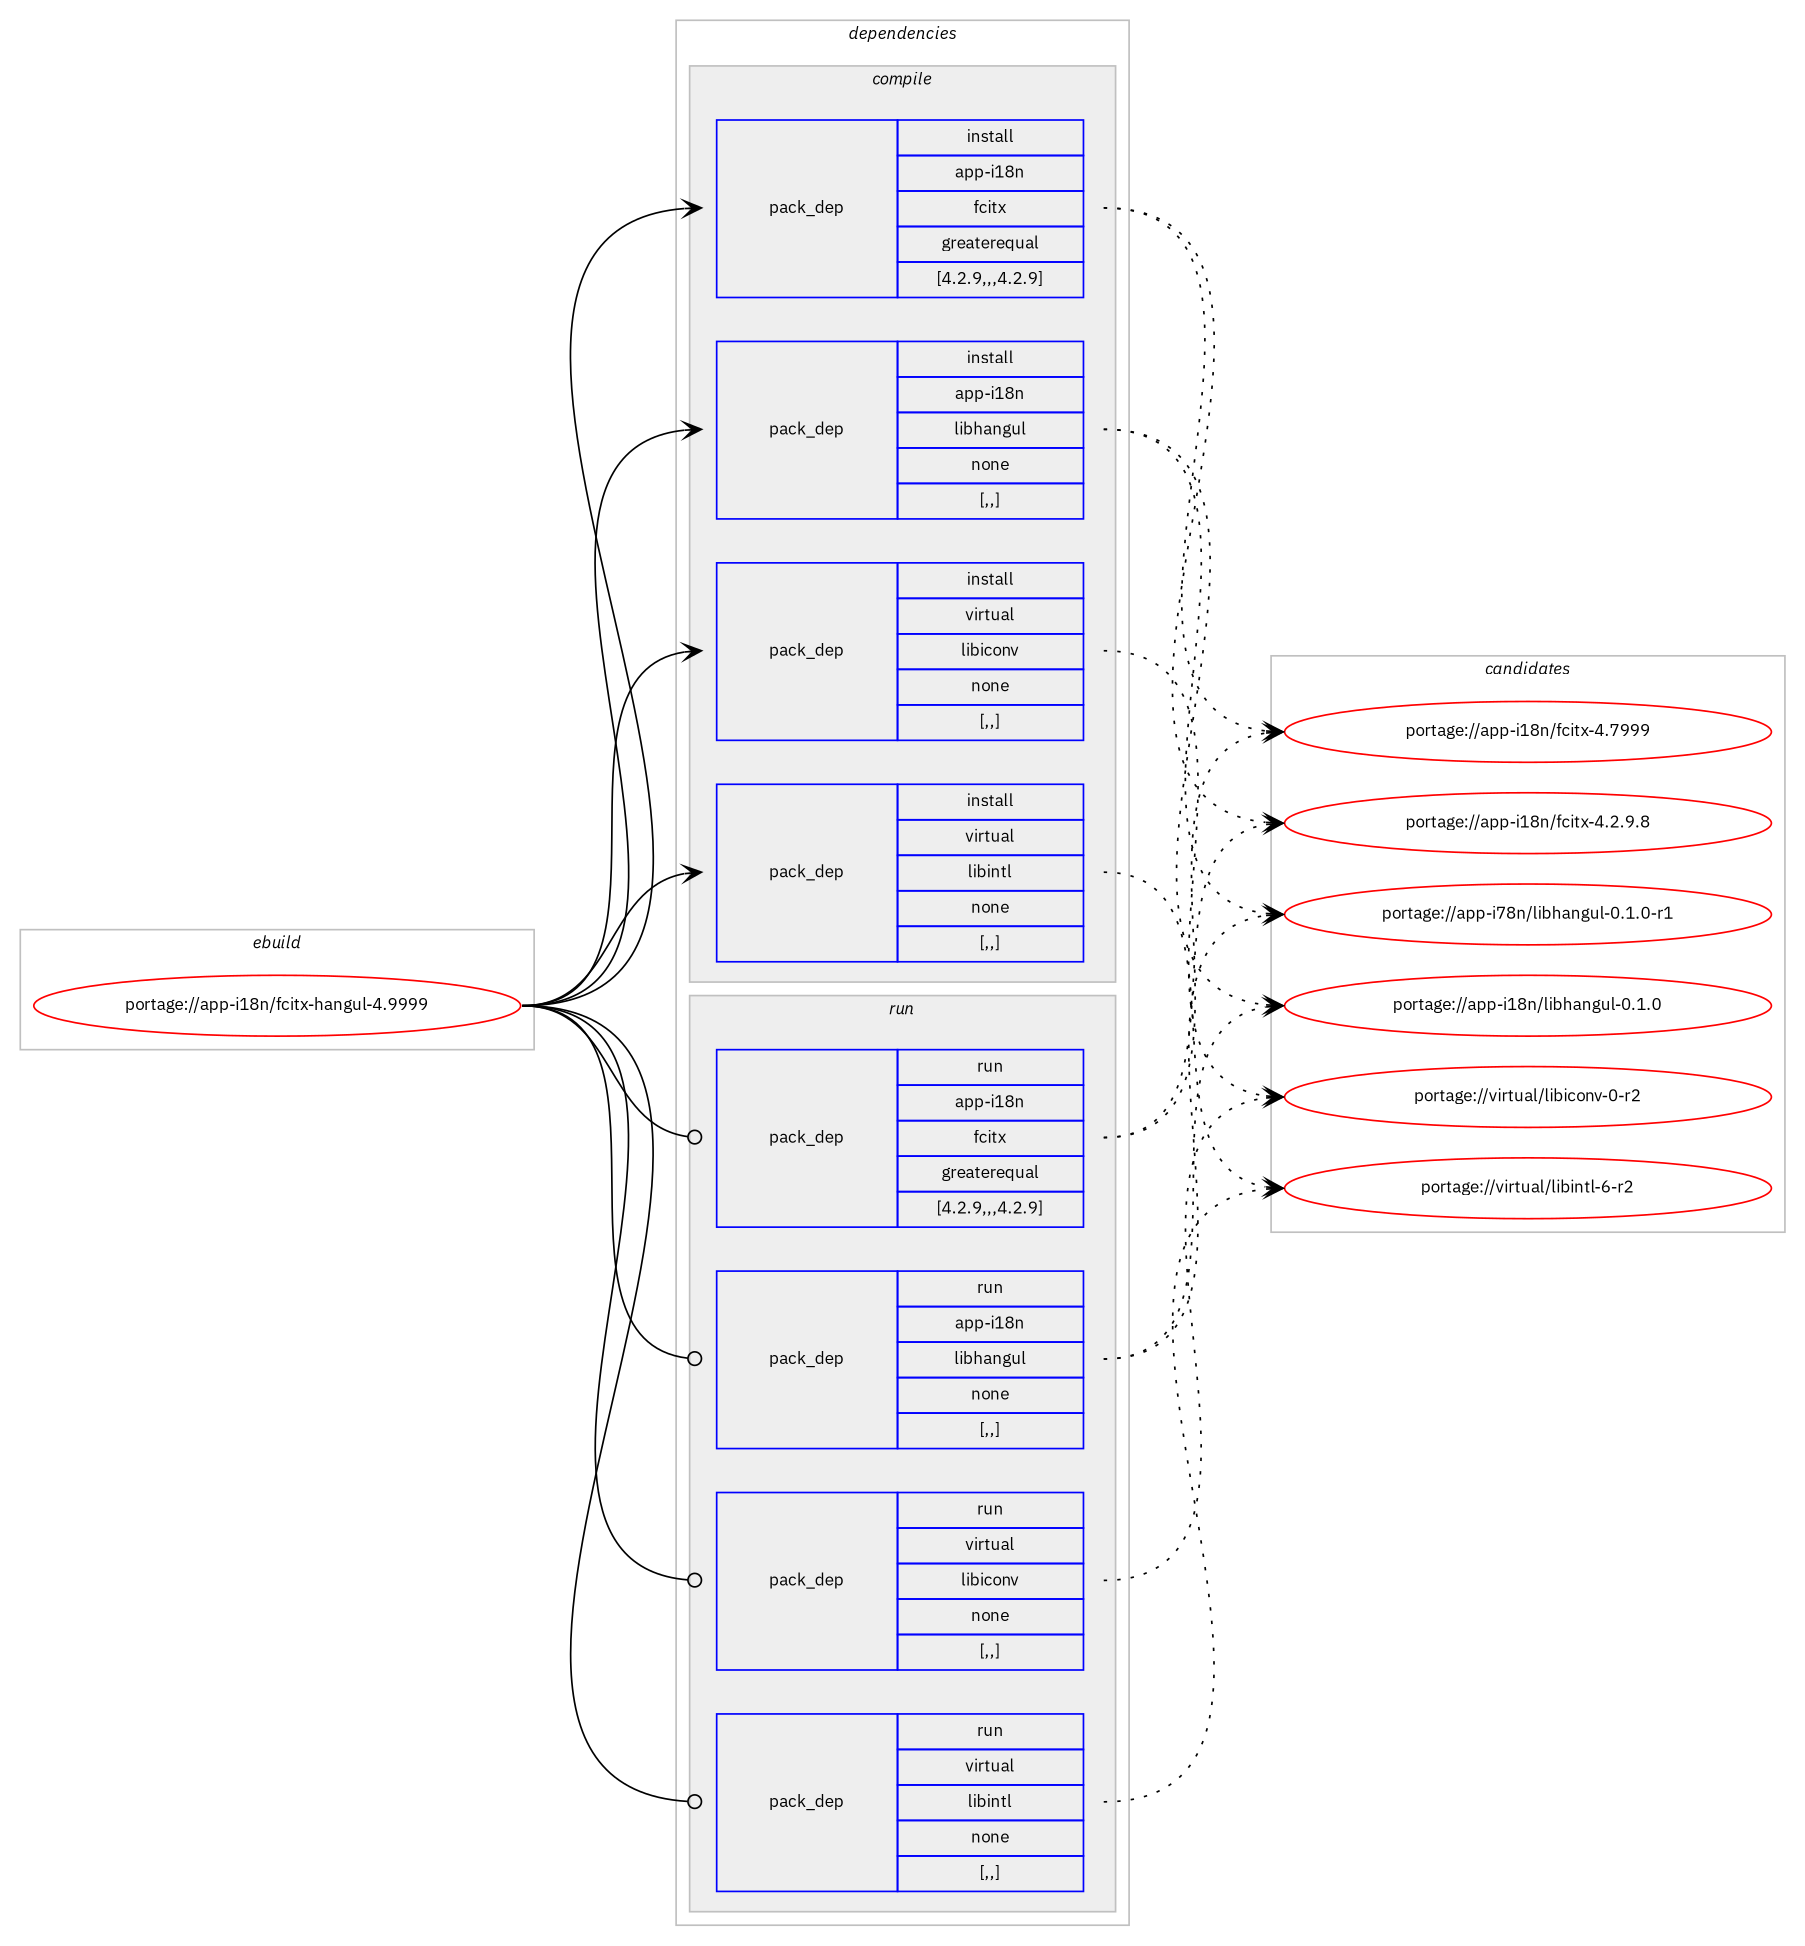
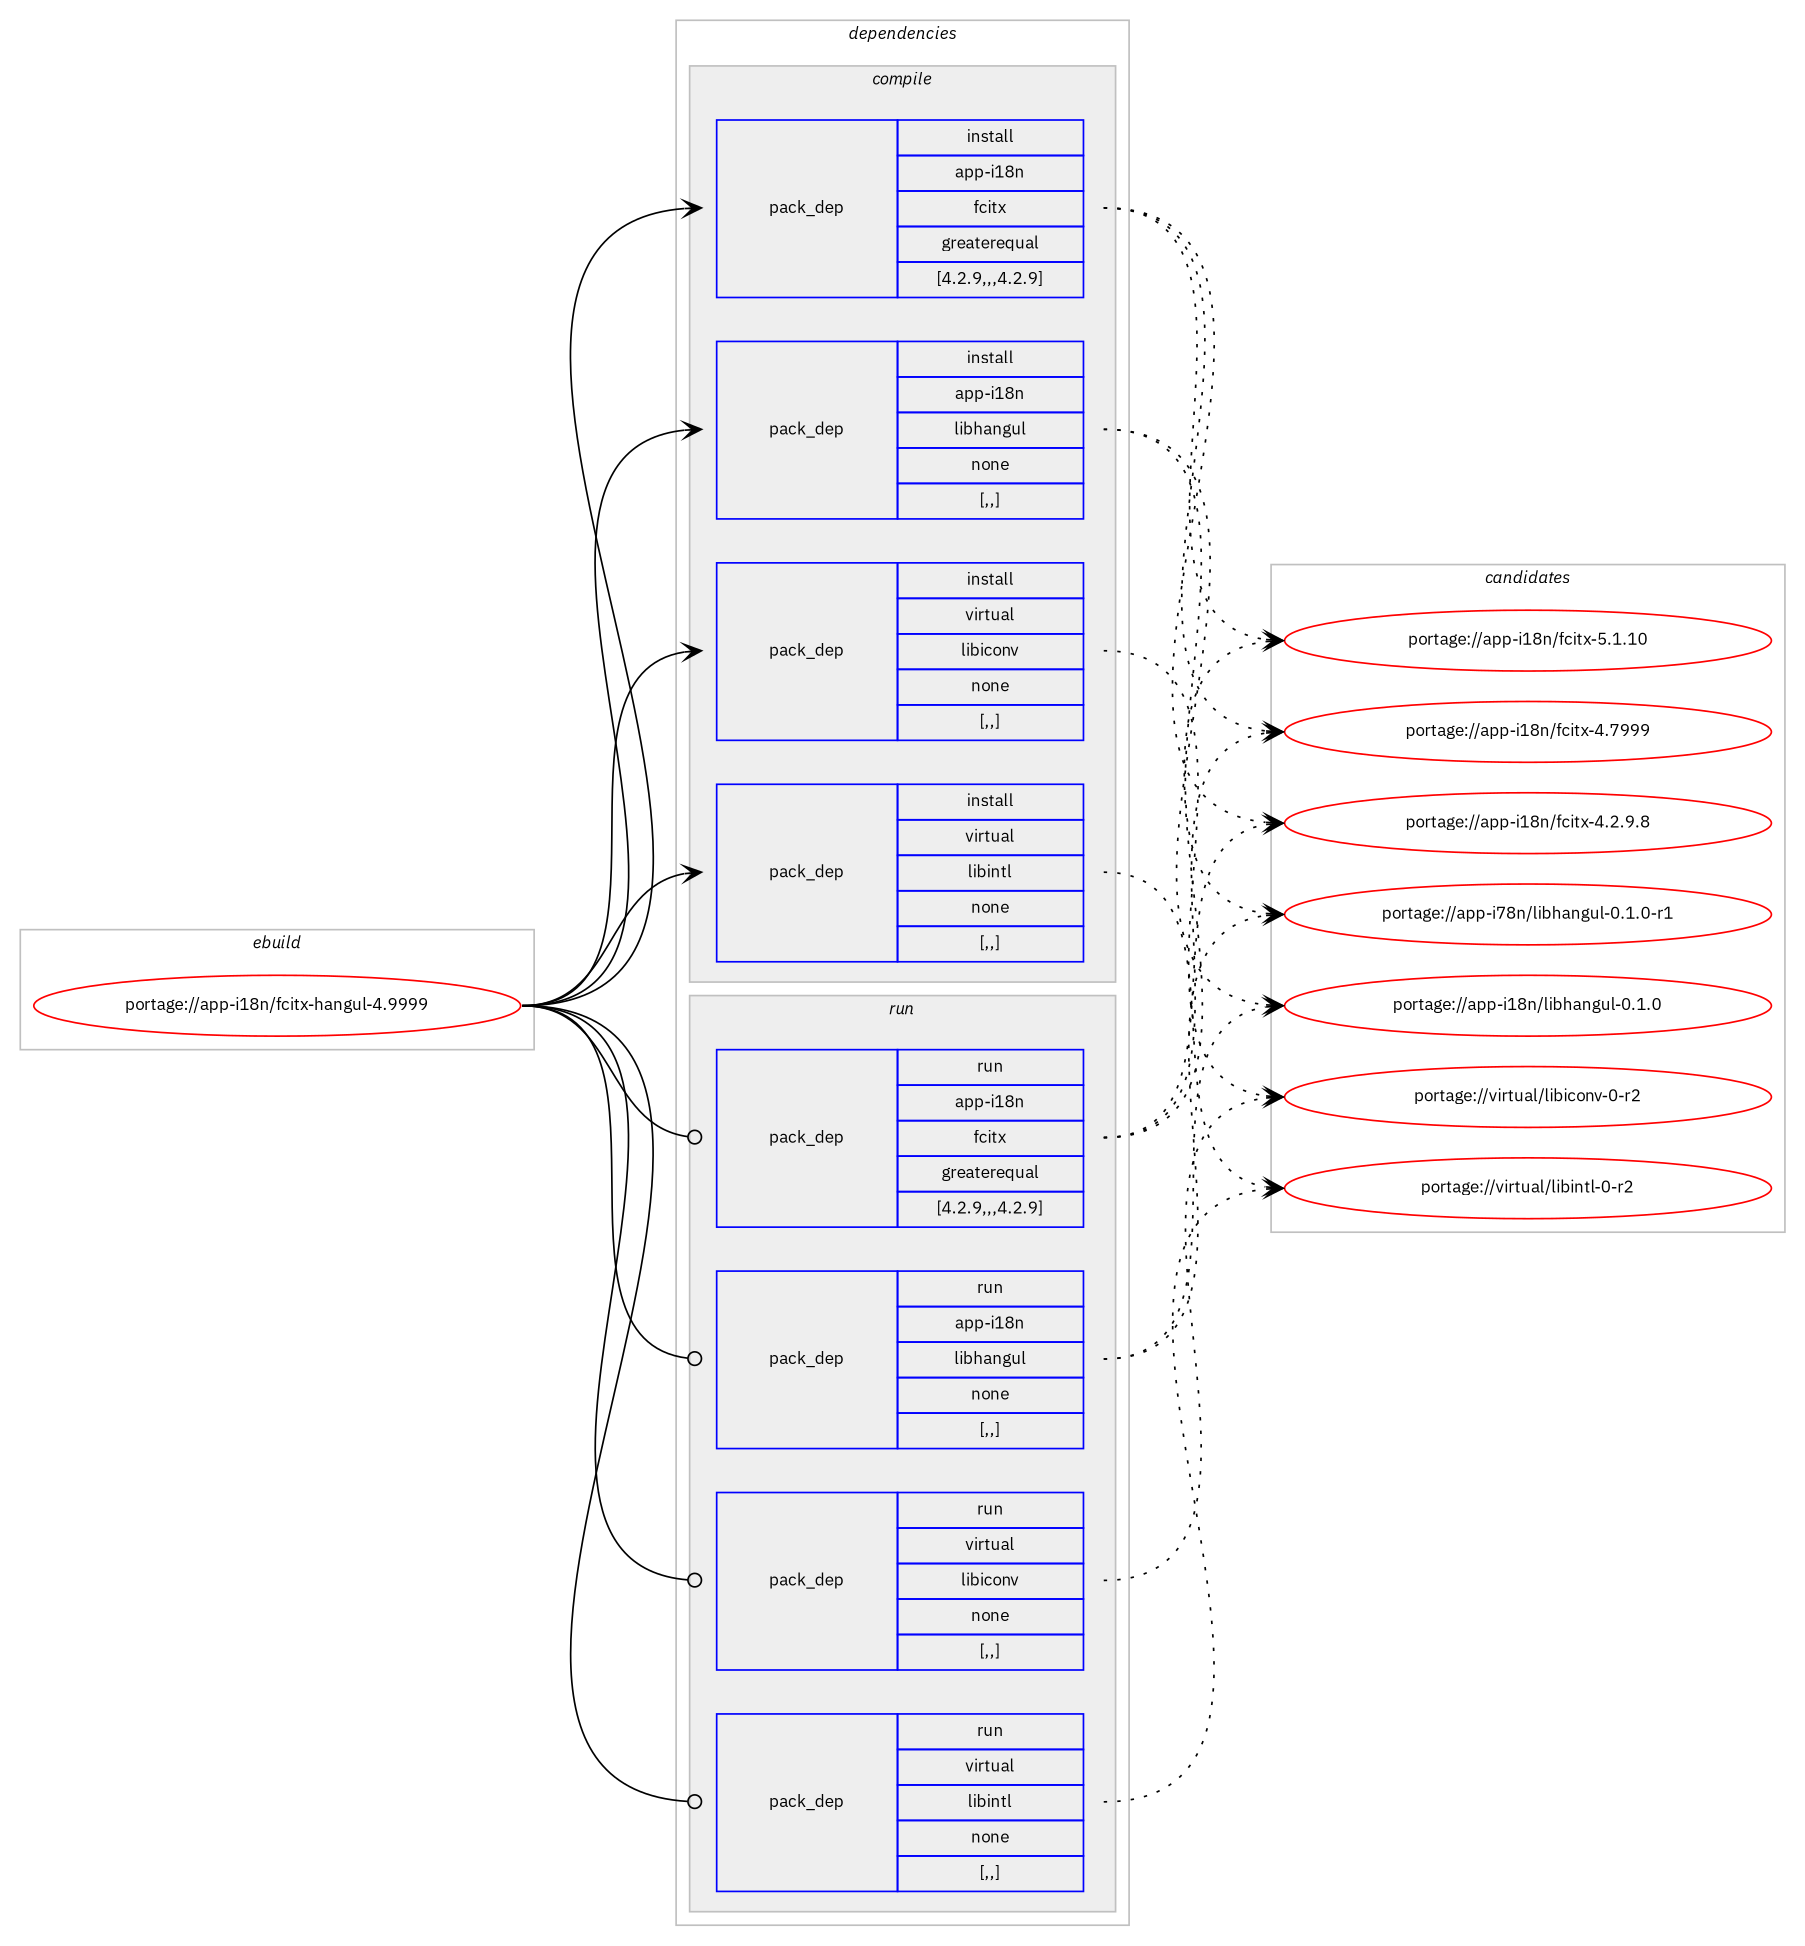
none -> (1528, 641)
(1528, 1188) -> (1528, 1188)
